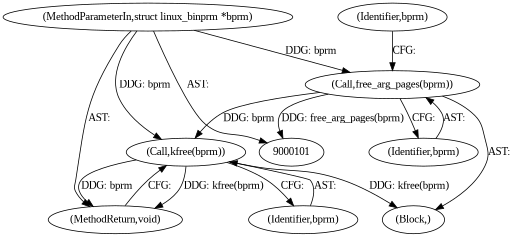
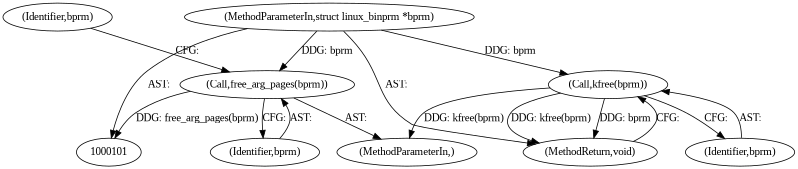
(256, 103) -> none
(292, 152) -> (109, 152)
(413, 220) -> (407, 152)
